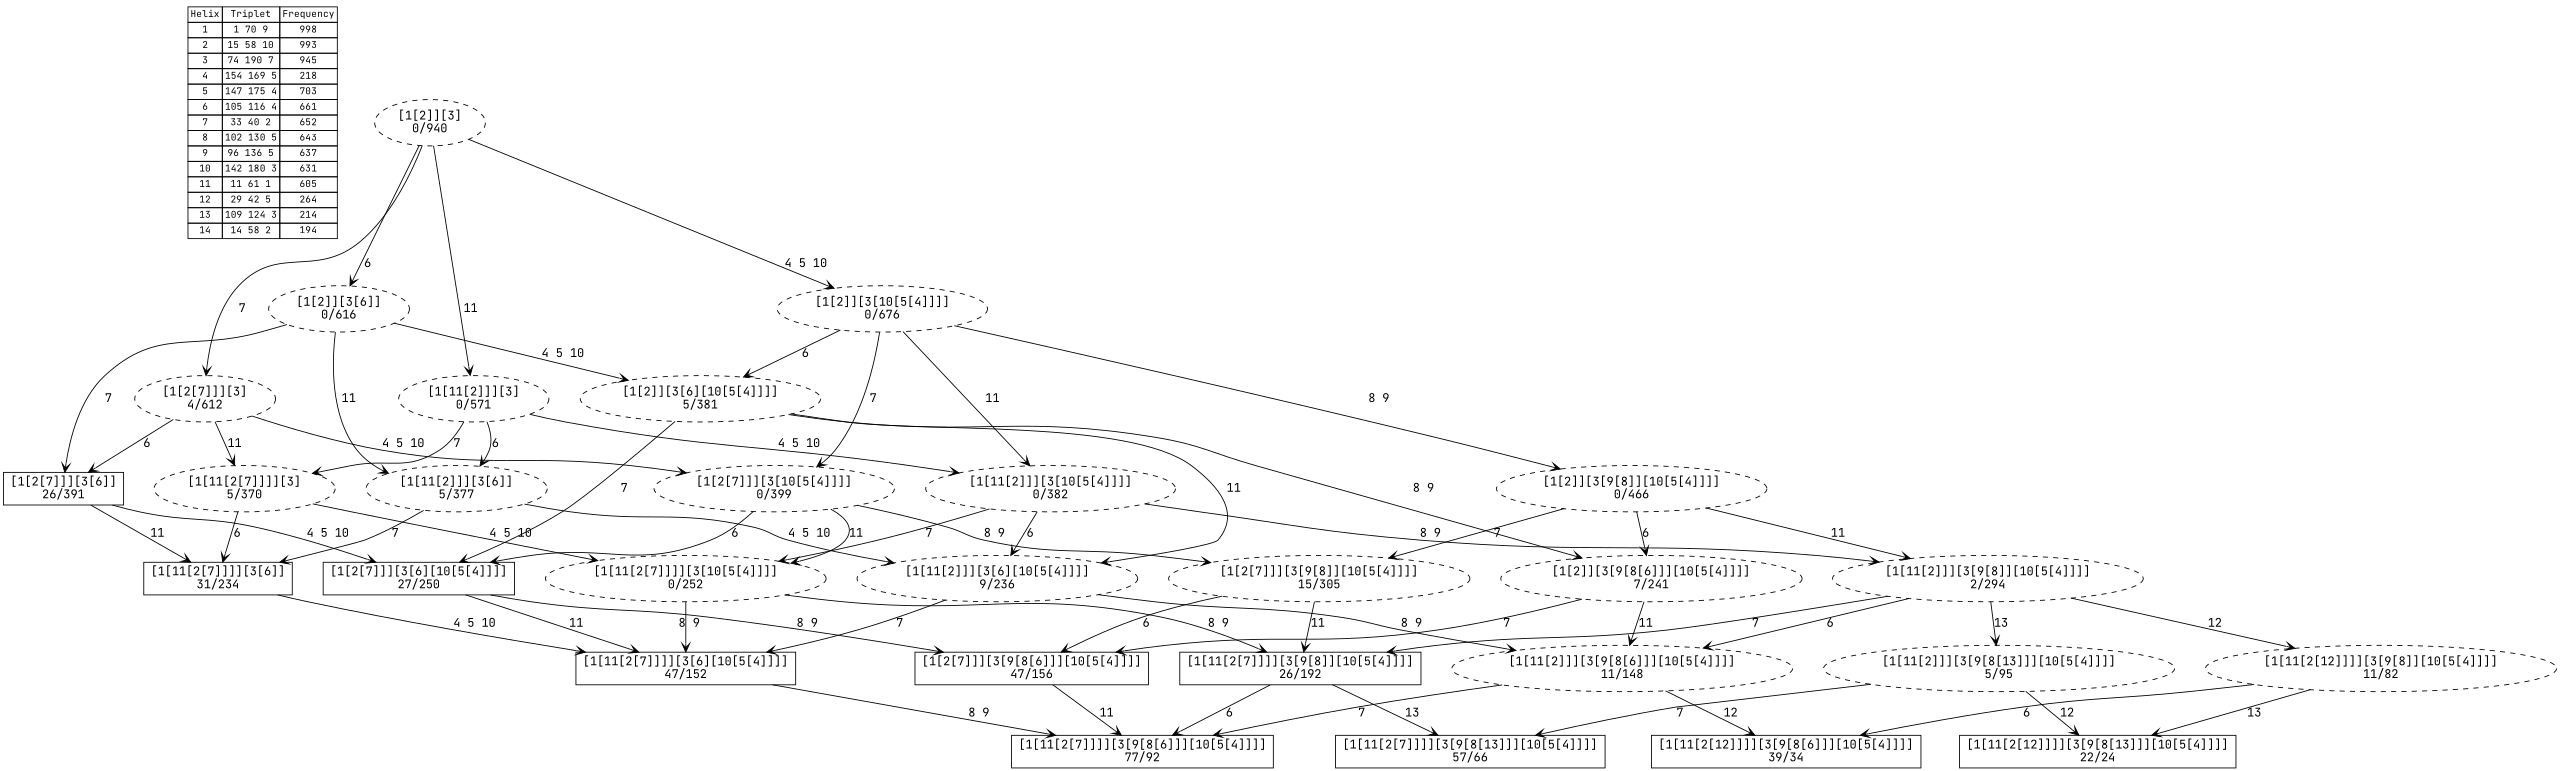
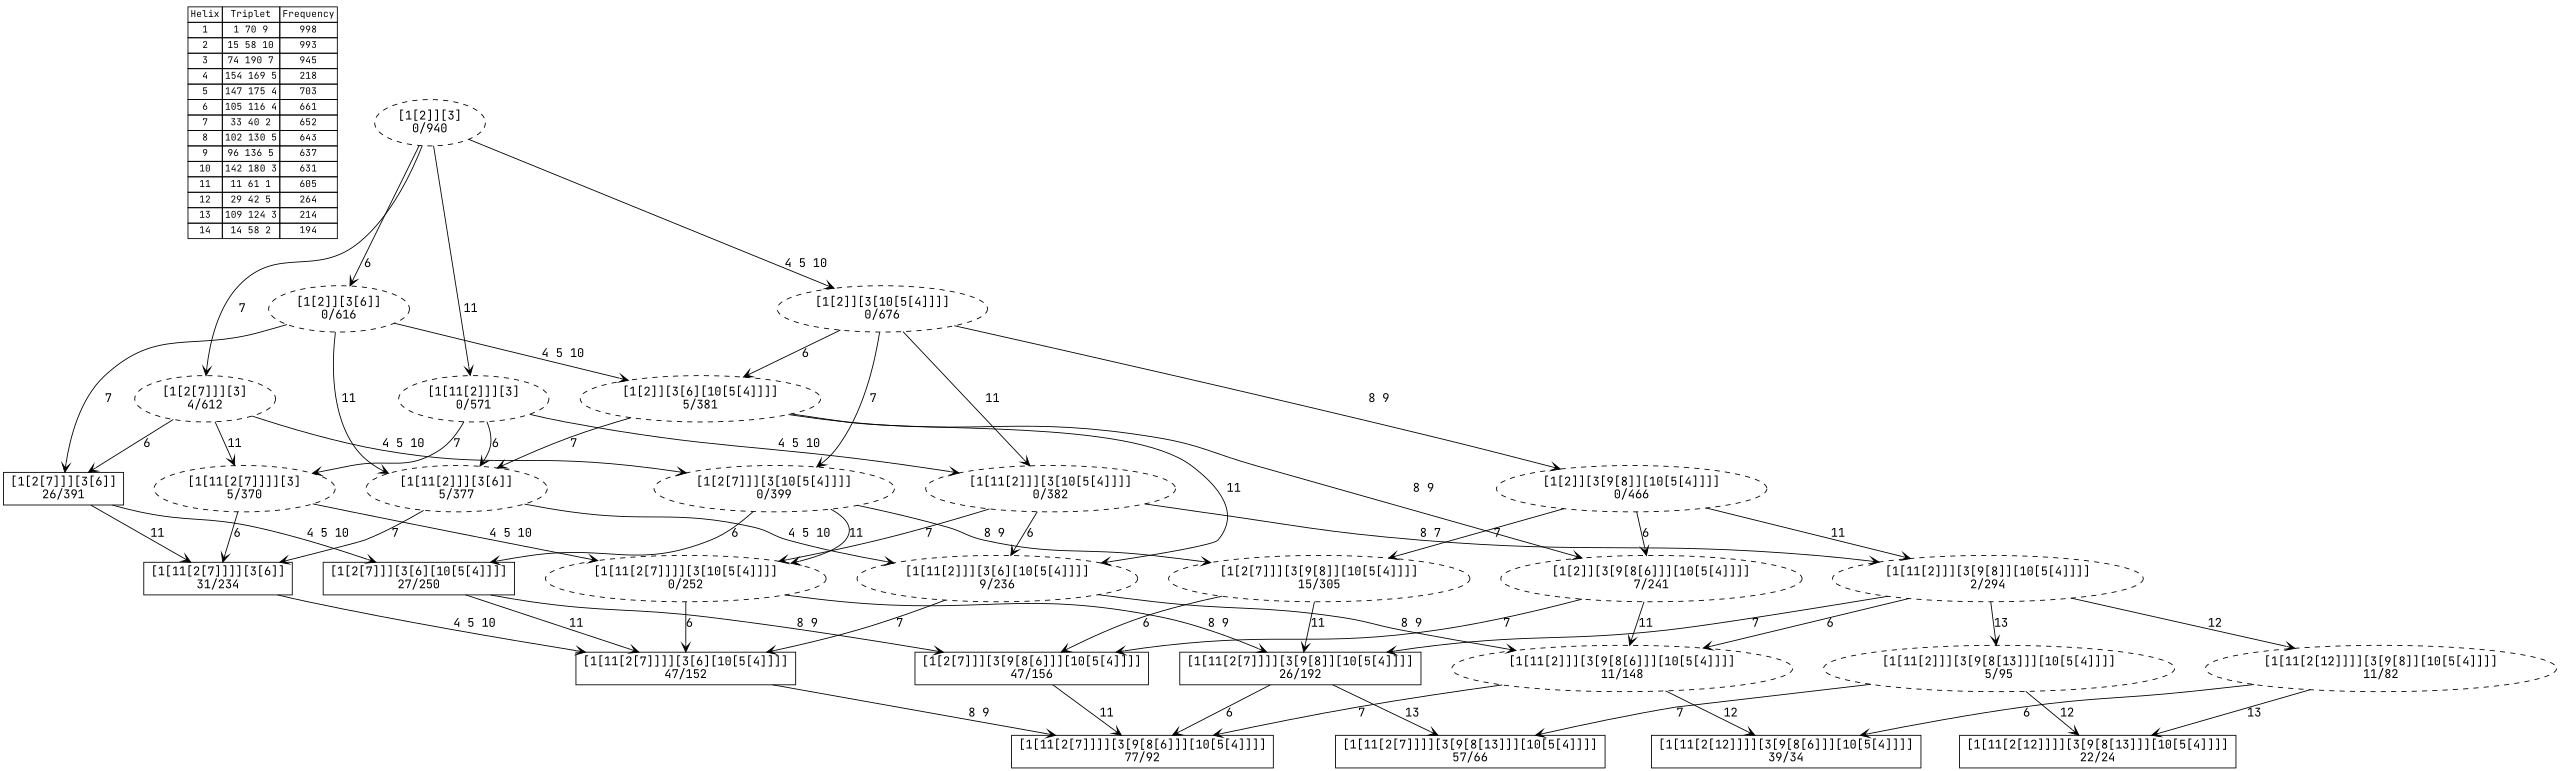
(578, 501) -> (567, 438)
(1434, 534) -> (1434, 534)
(693, 624) -> (693, 624)
